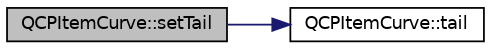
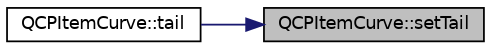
(250, 25) -> (224, 25)
